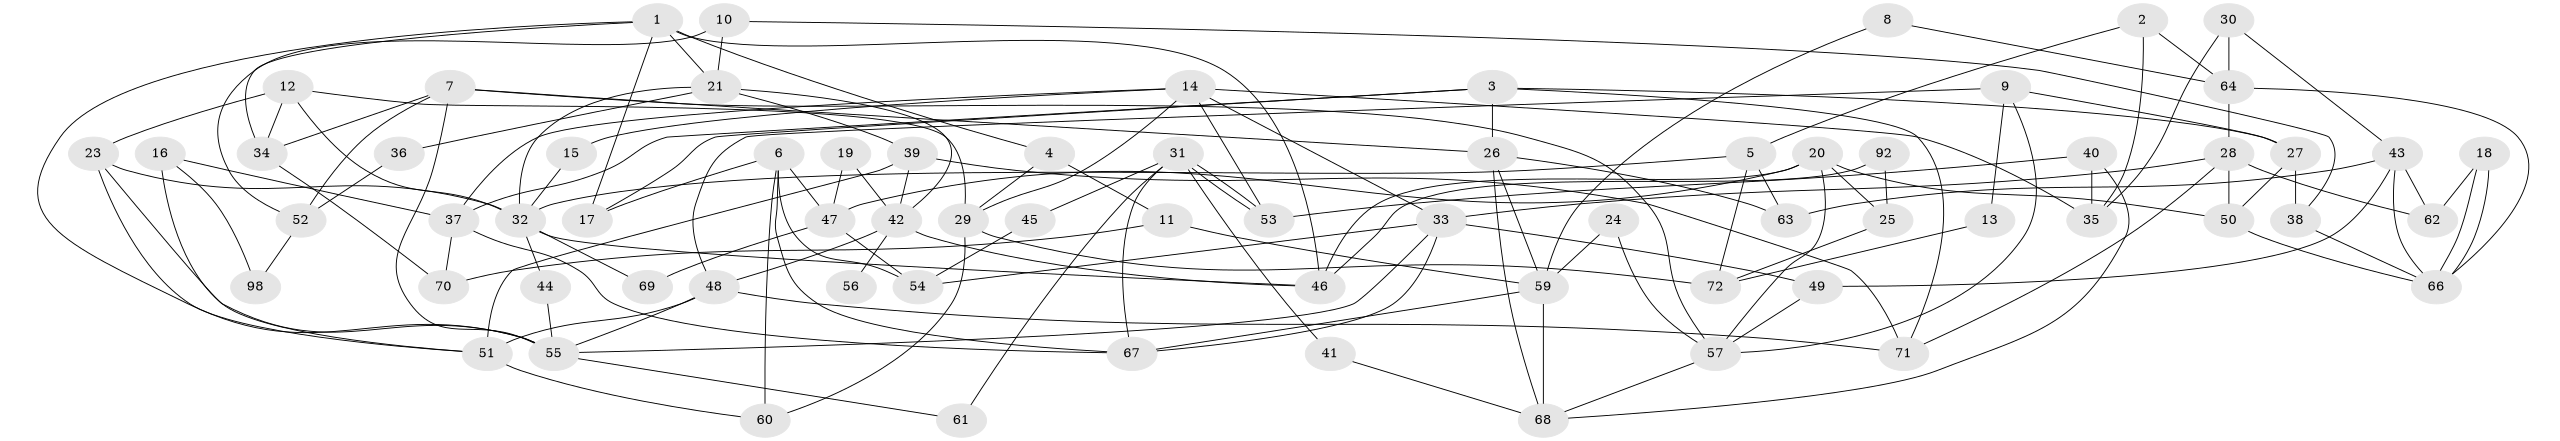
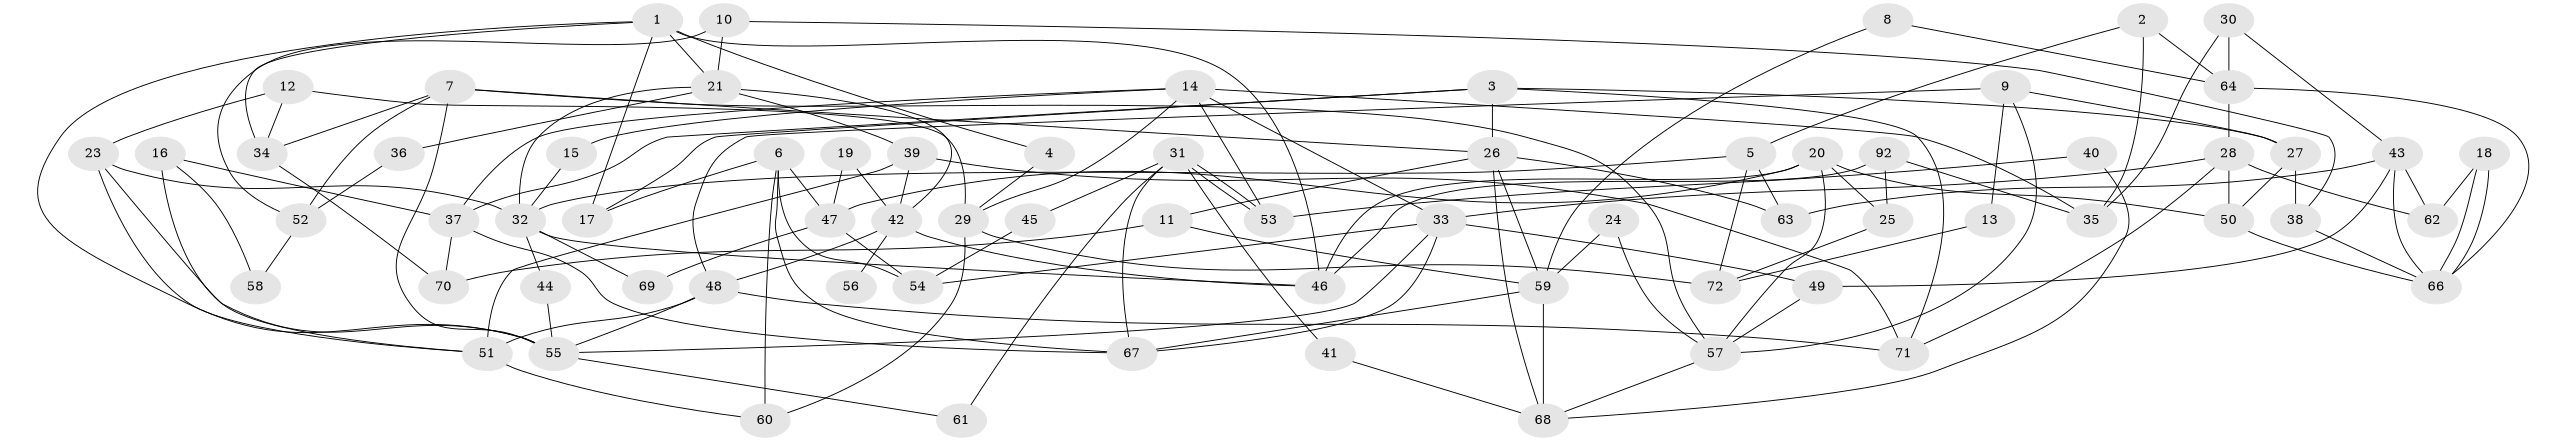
(386, 181) -> none
(2092, 181) -> (1959, 178)
(1114, 190) -> (1294, 192)
(256, 287) -> (256, 287)
